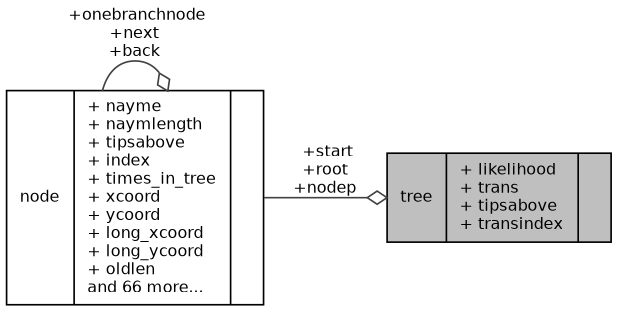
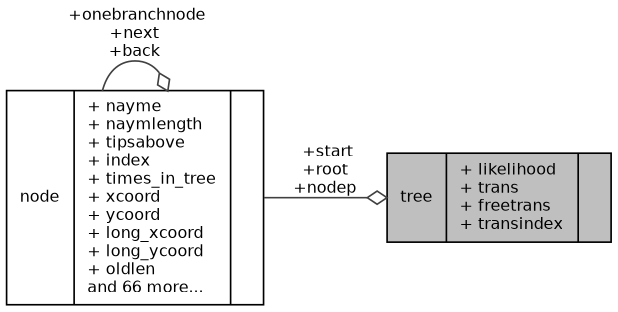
(509, 206) -> (506, 206)
